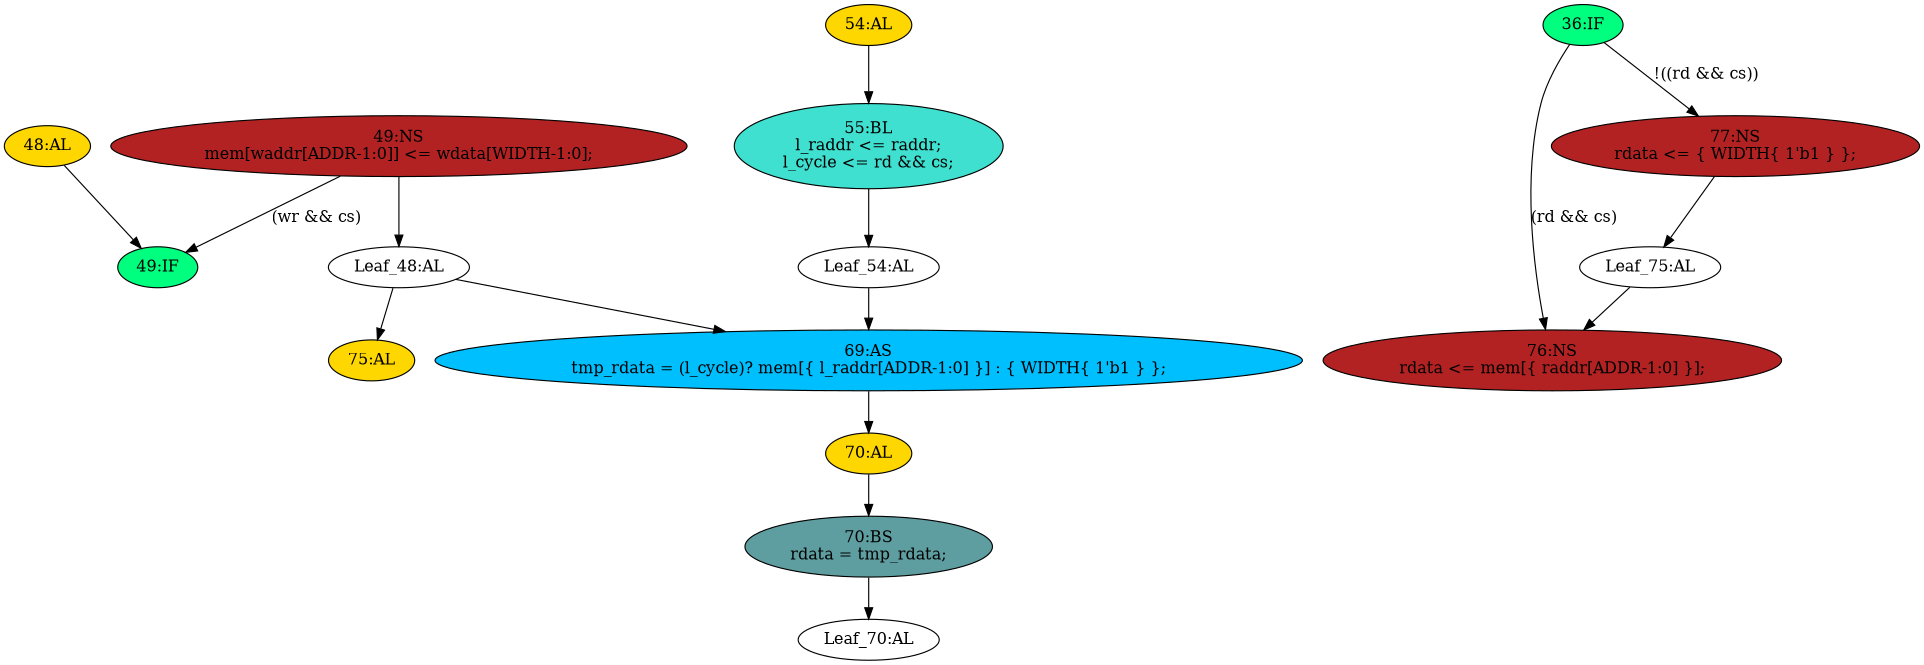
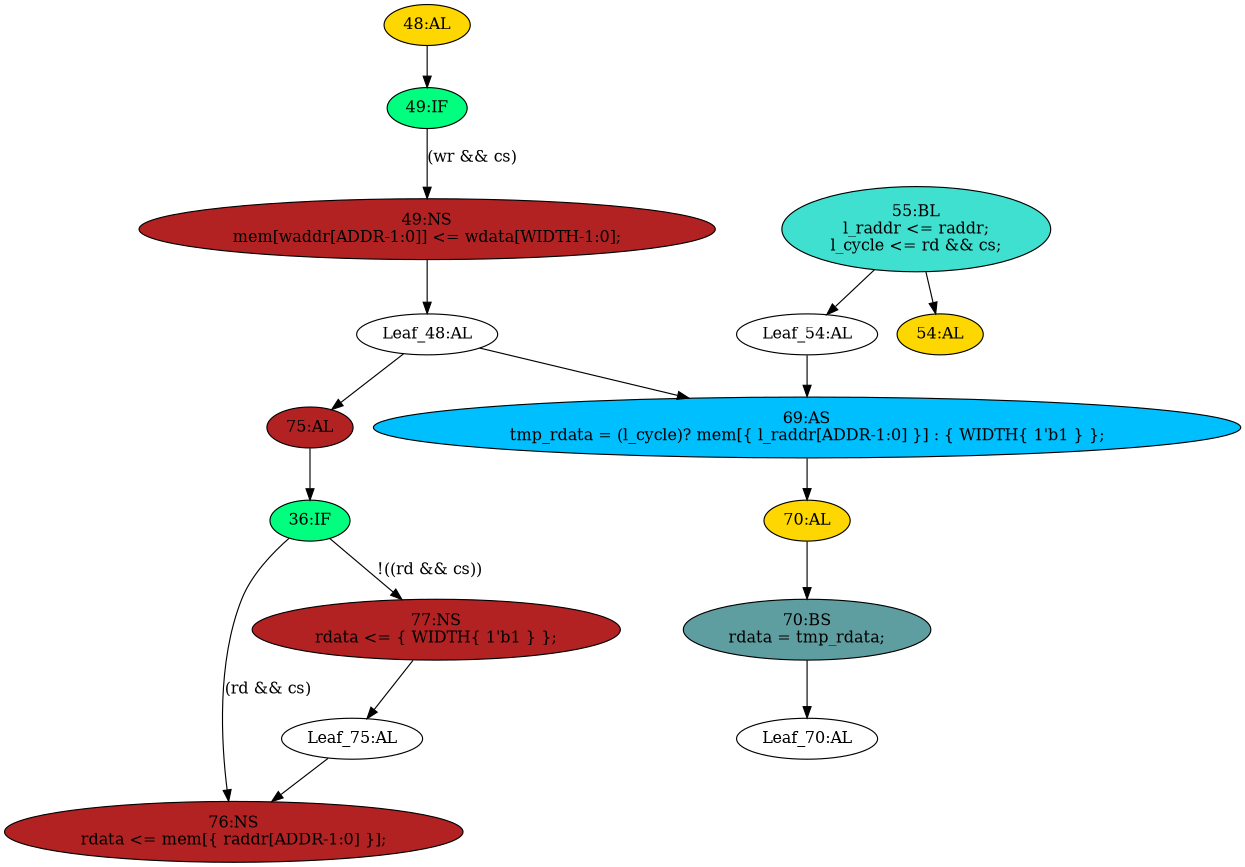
(869, 69) -> (930, 287)
(268, 212) -> (427, 158)
(372, 360) -> (310, 427)
none -> (310, 468)
